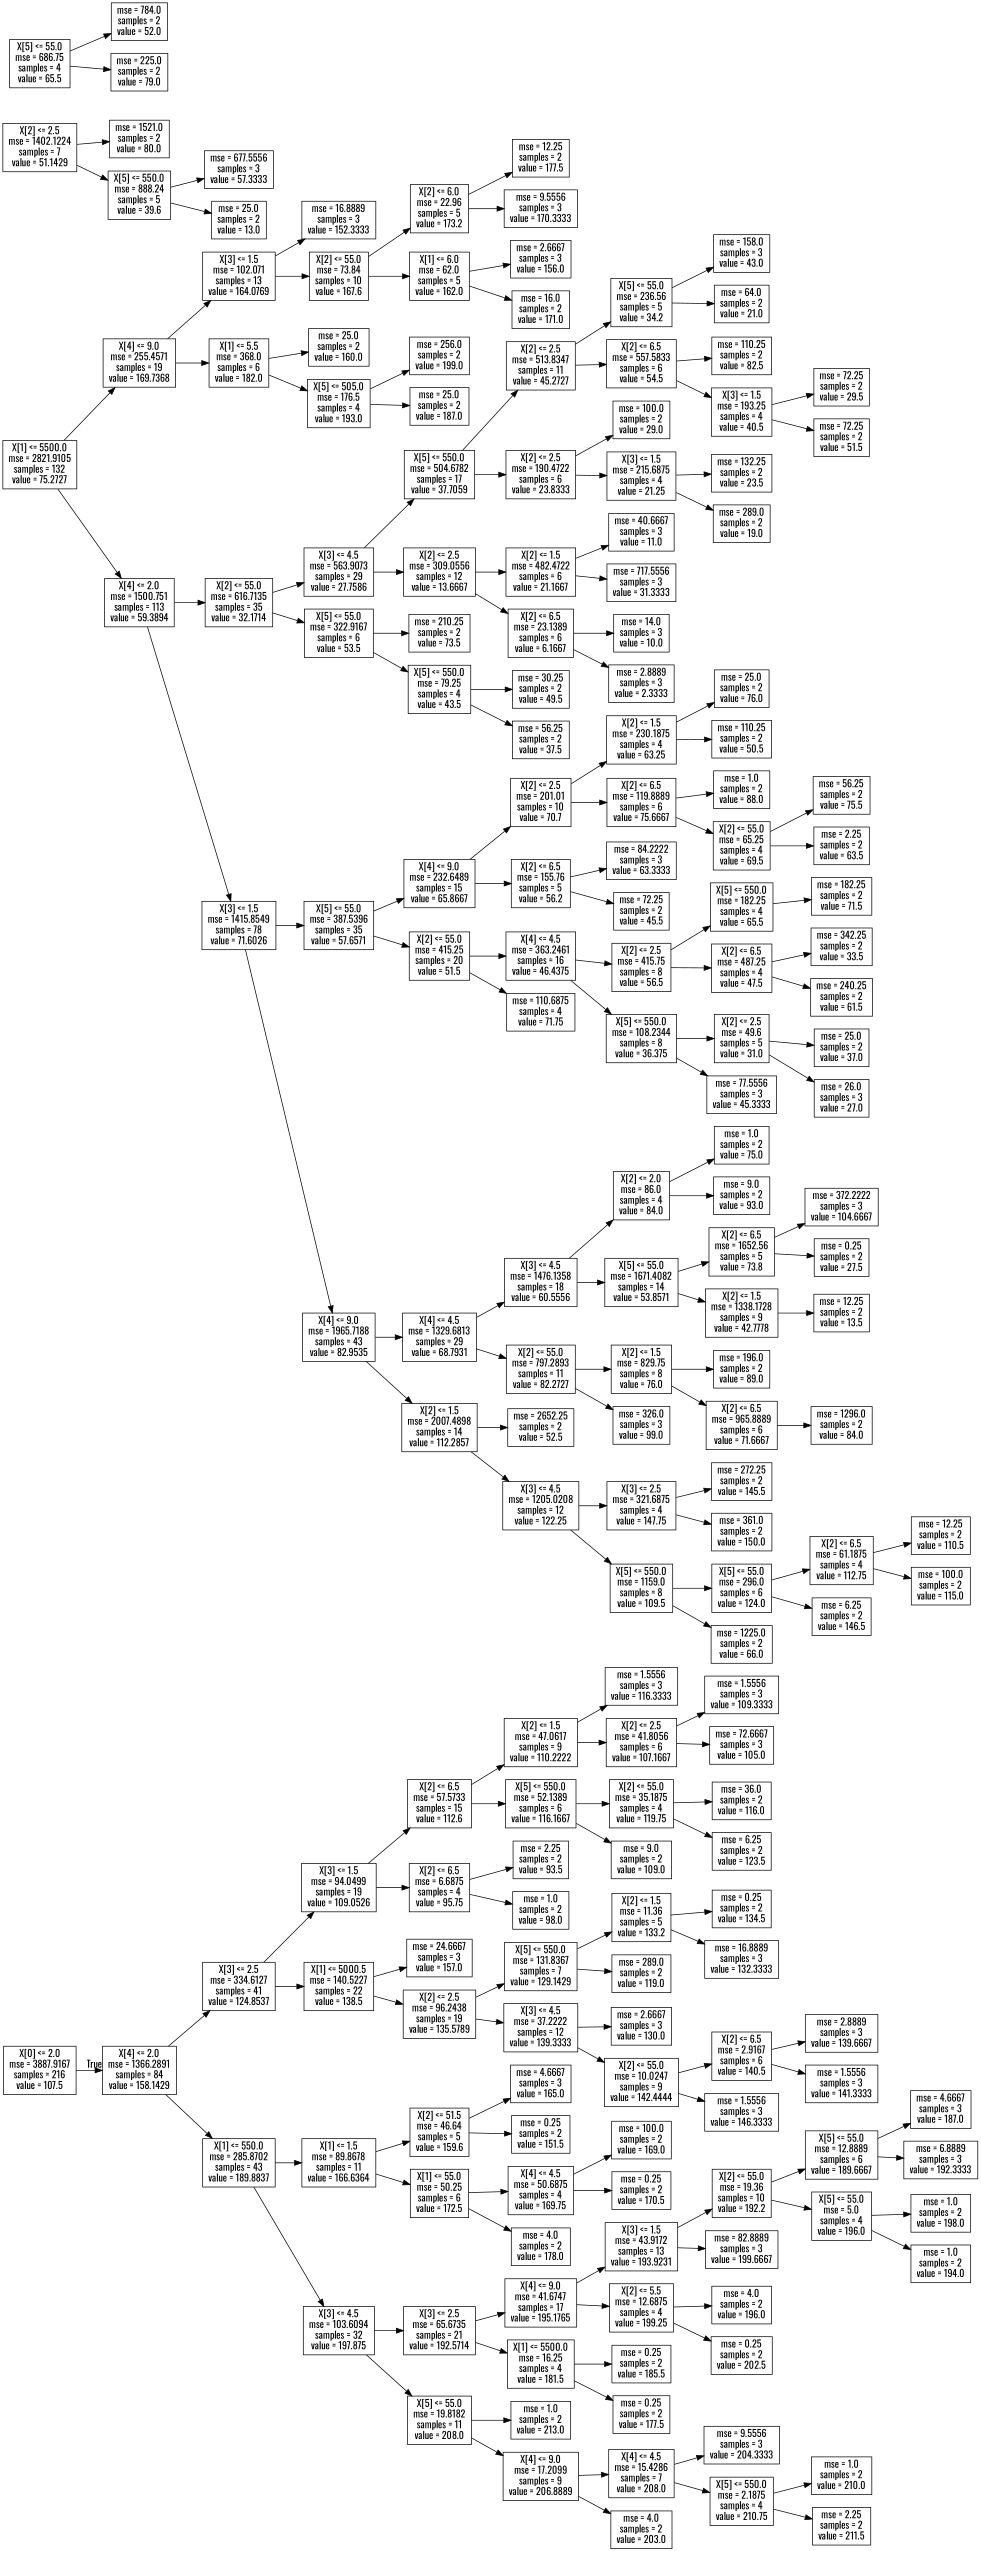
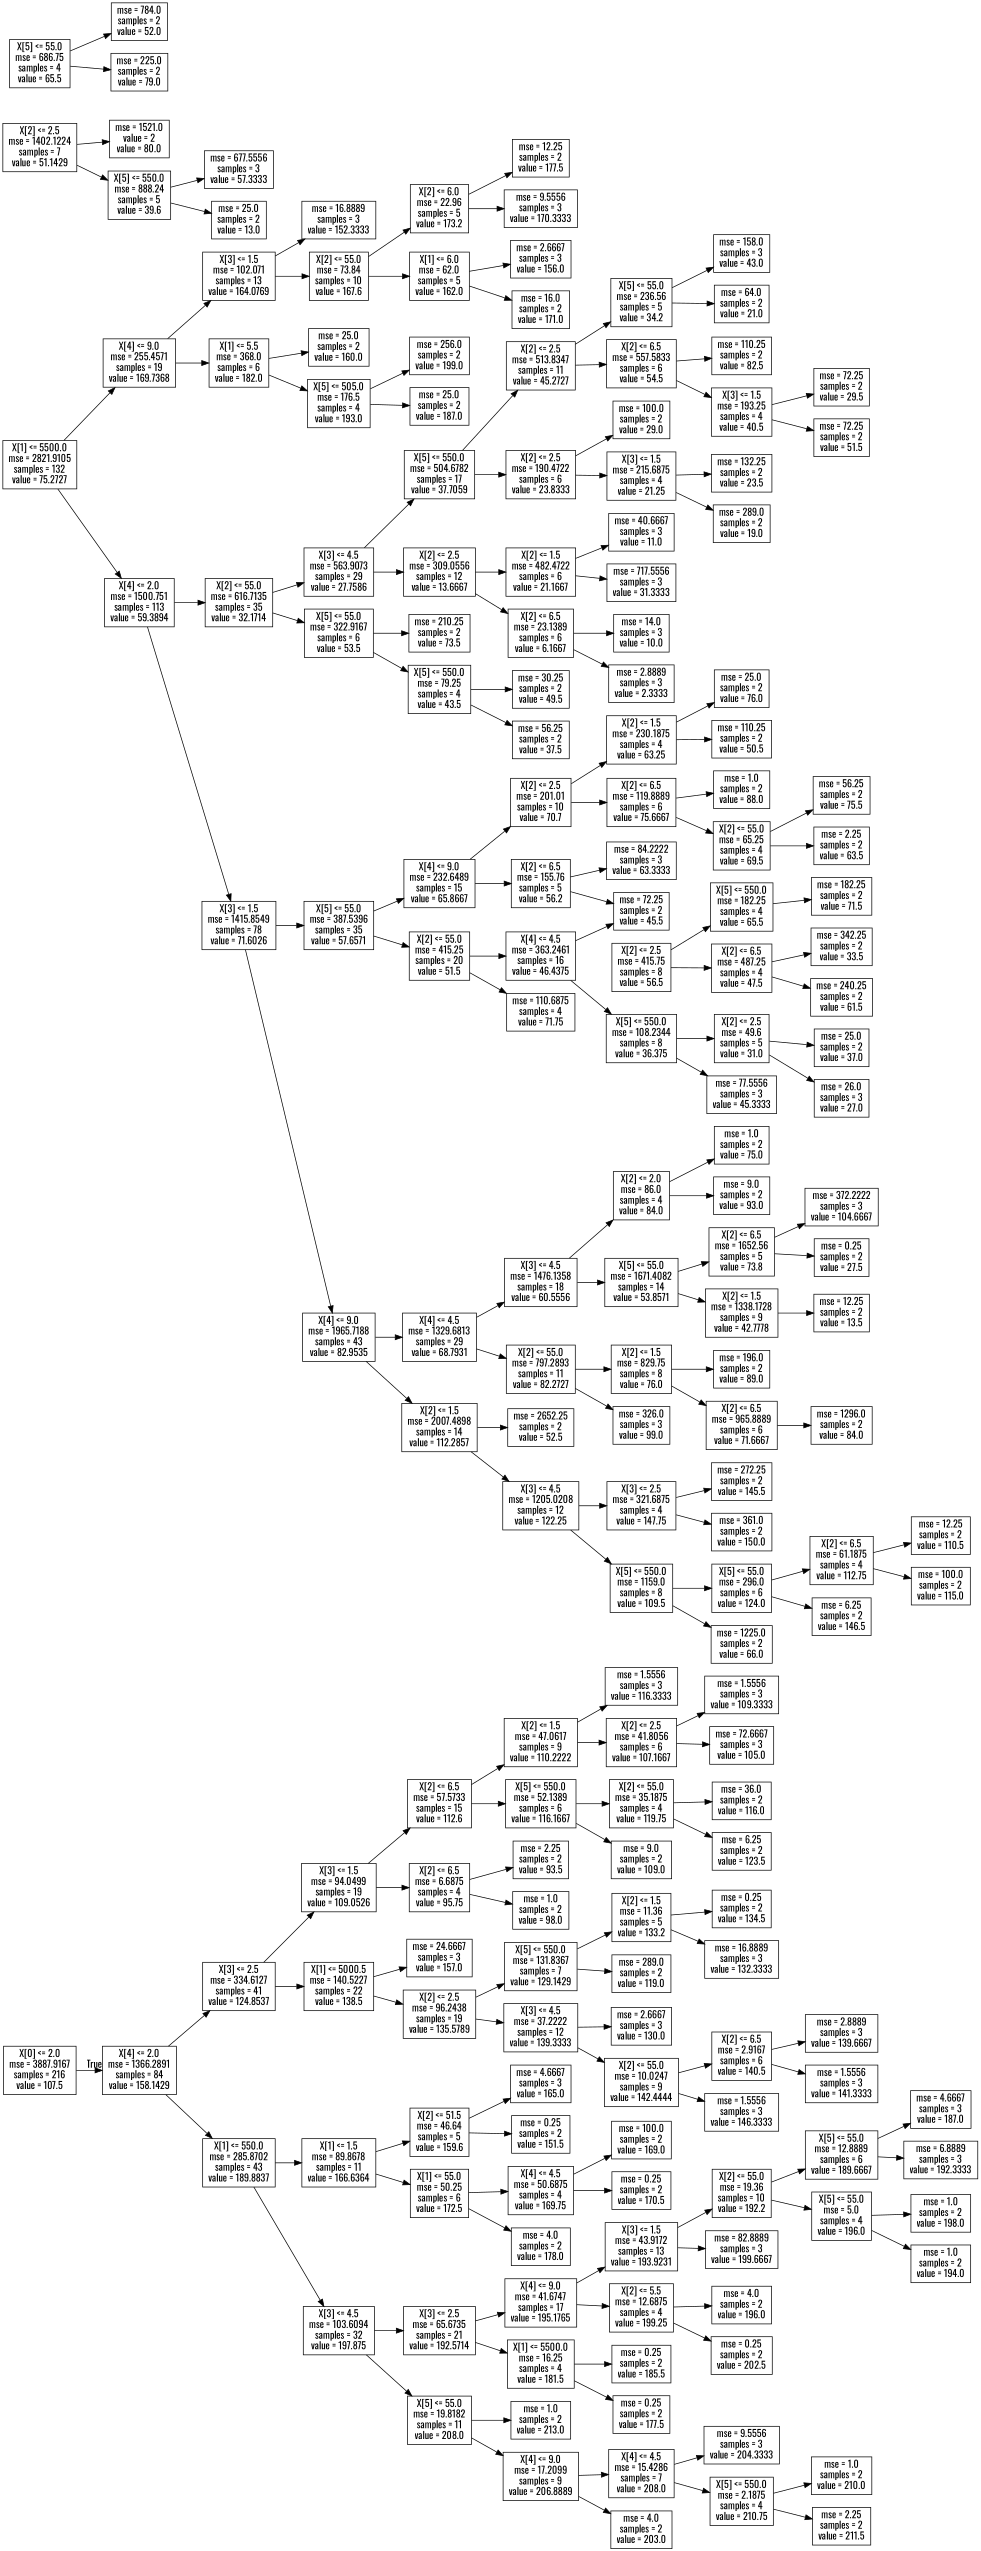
(139, 139) -> (139, 139)
(590, 962) -> (591, 934)
